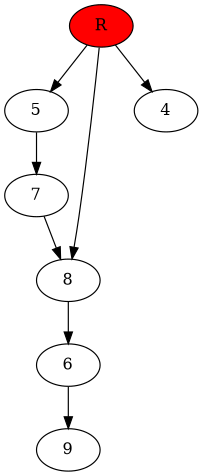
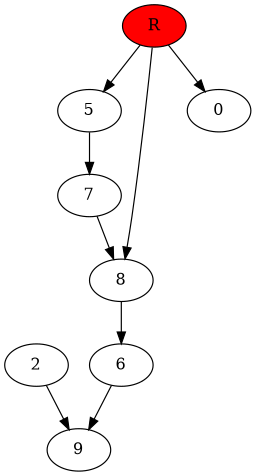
(166, 111) -> (219, 111)
none -> (37, 365)
